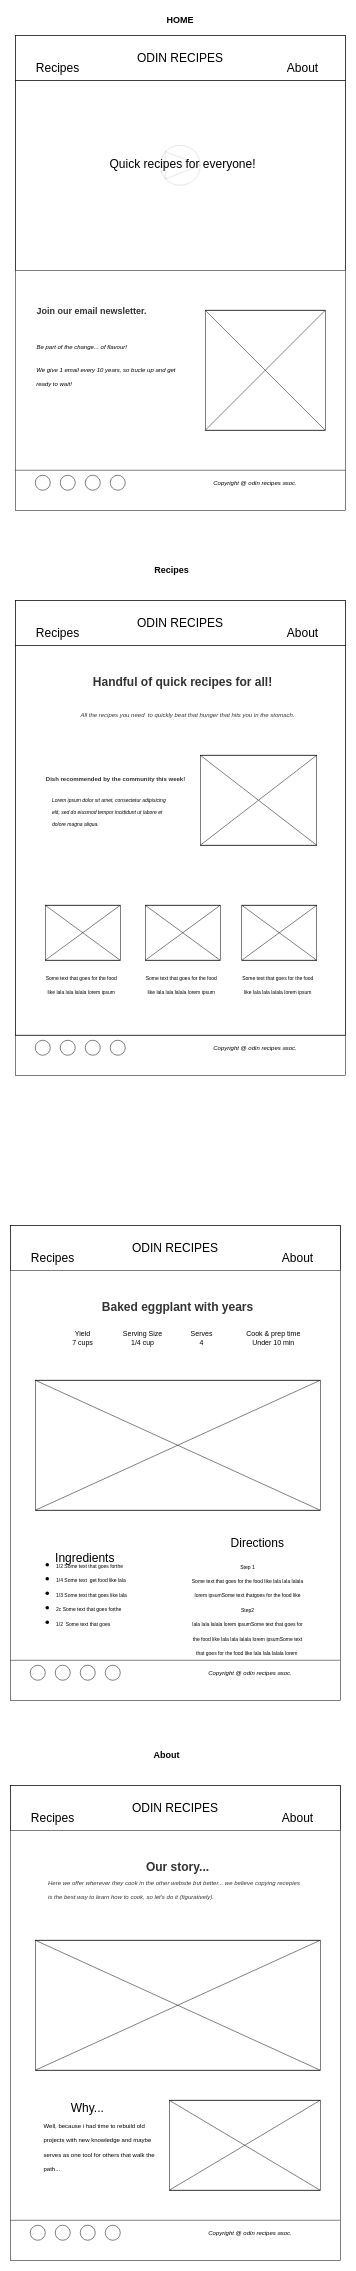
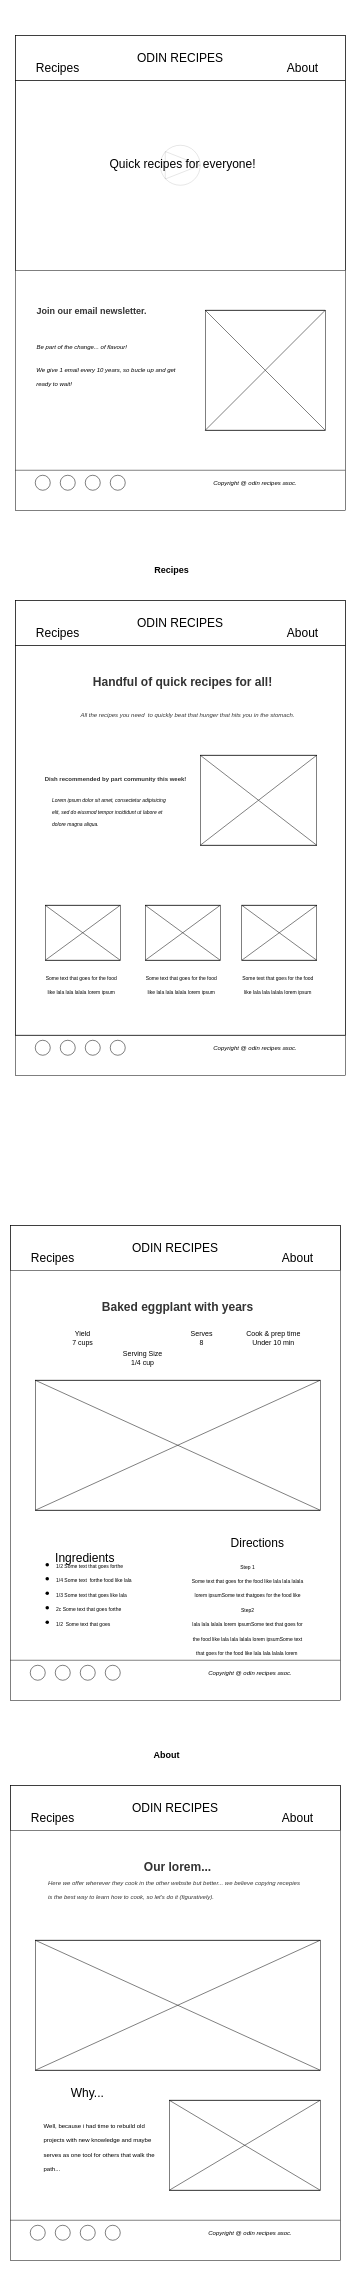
(180, 20) -> none
(116, 778) -> (116, 778)
(143, 1338) -> (143, 1358)
(202, 1338) -> (202, 1338)
(93, 1593) -> (93, 1593)
(178, 1865) -> (178, 1865)
(87, 2108) -> (87, 2093)
